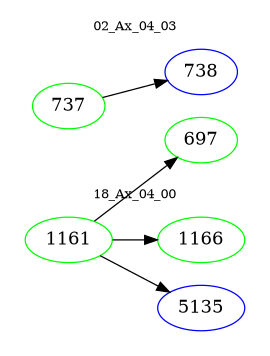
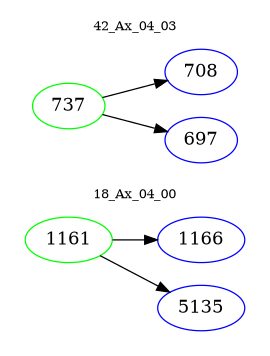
(135, 27) -> (135, 27)
(201, 72) -> (201, 72)
(201, 140) -> (201, 140)
(131, 193) -> (129, 121)
(201, 240) -> (201, 240)
